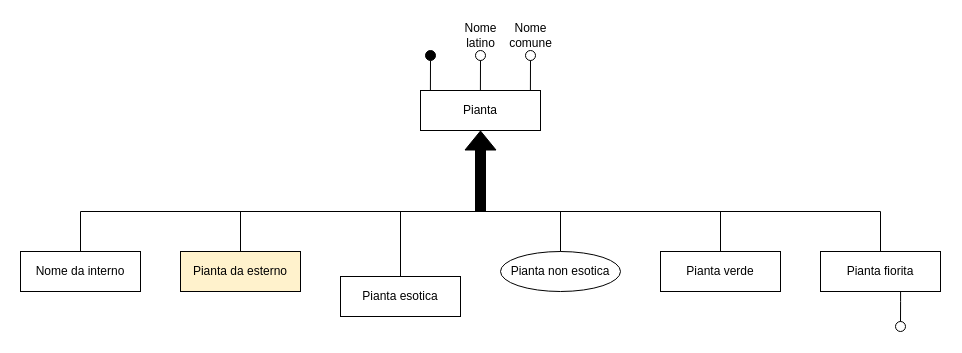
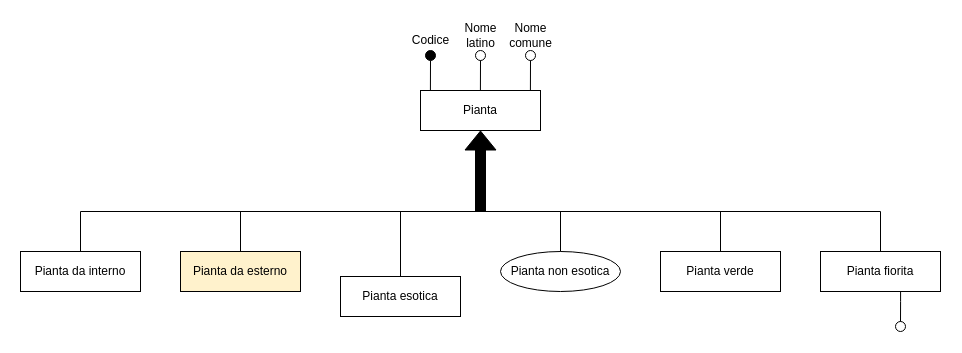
none -> (431, 41)
(81, 272) -> (81, 272)
